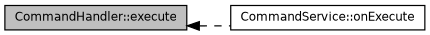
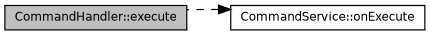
(215, 26) -> (203, 9)
